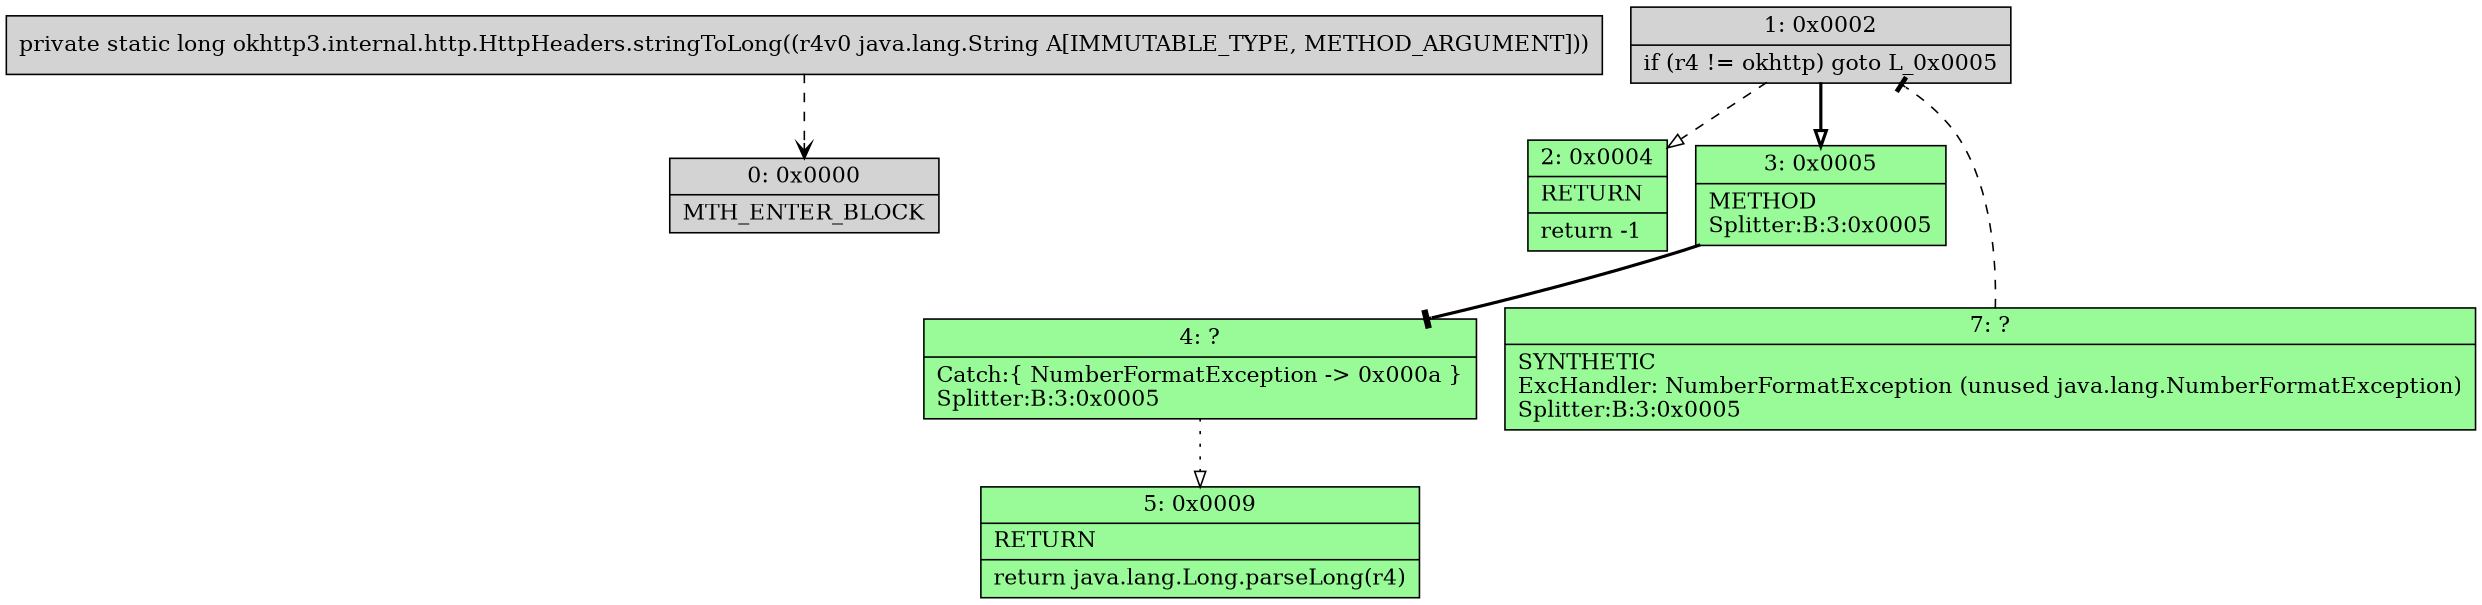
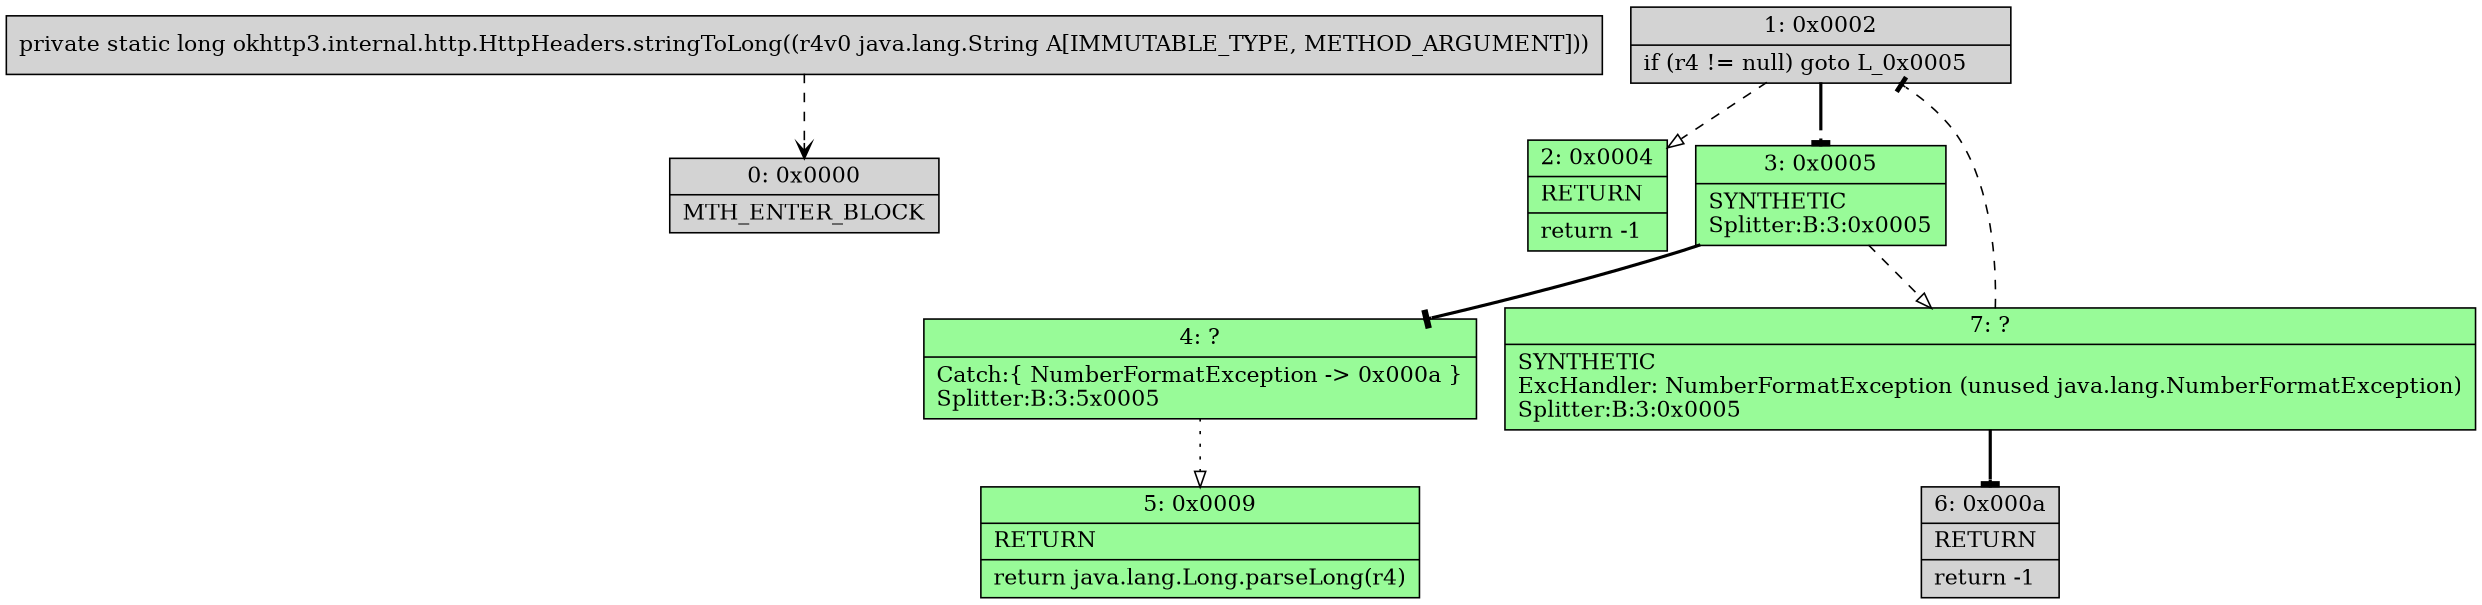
(1821, 63) -> (1806, 63)
(1821, 106) -> (1821, 106)
(1763, 202) -> (1778, 202)
none -> (1894, 271)
(1049, 399) -> (1049, 399)
none -> (1990, 542)
